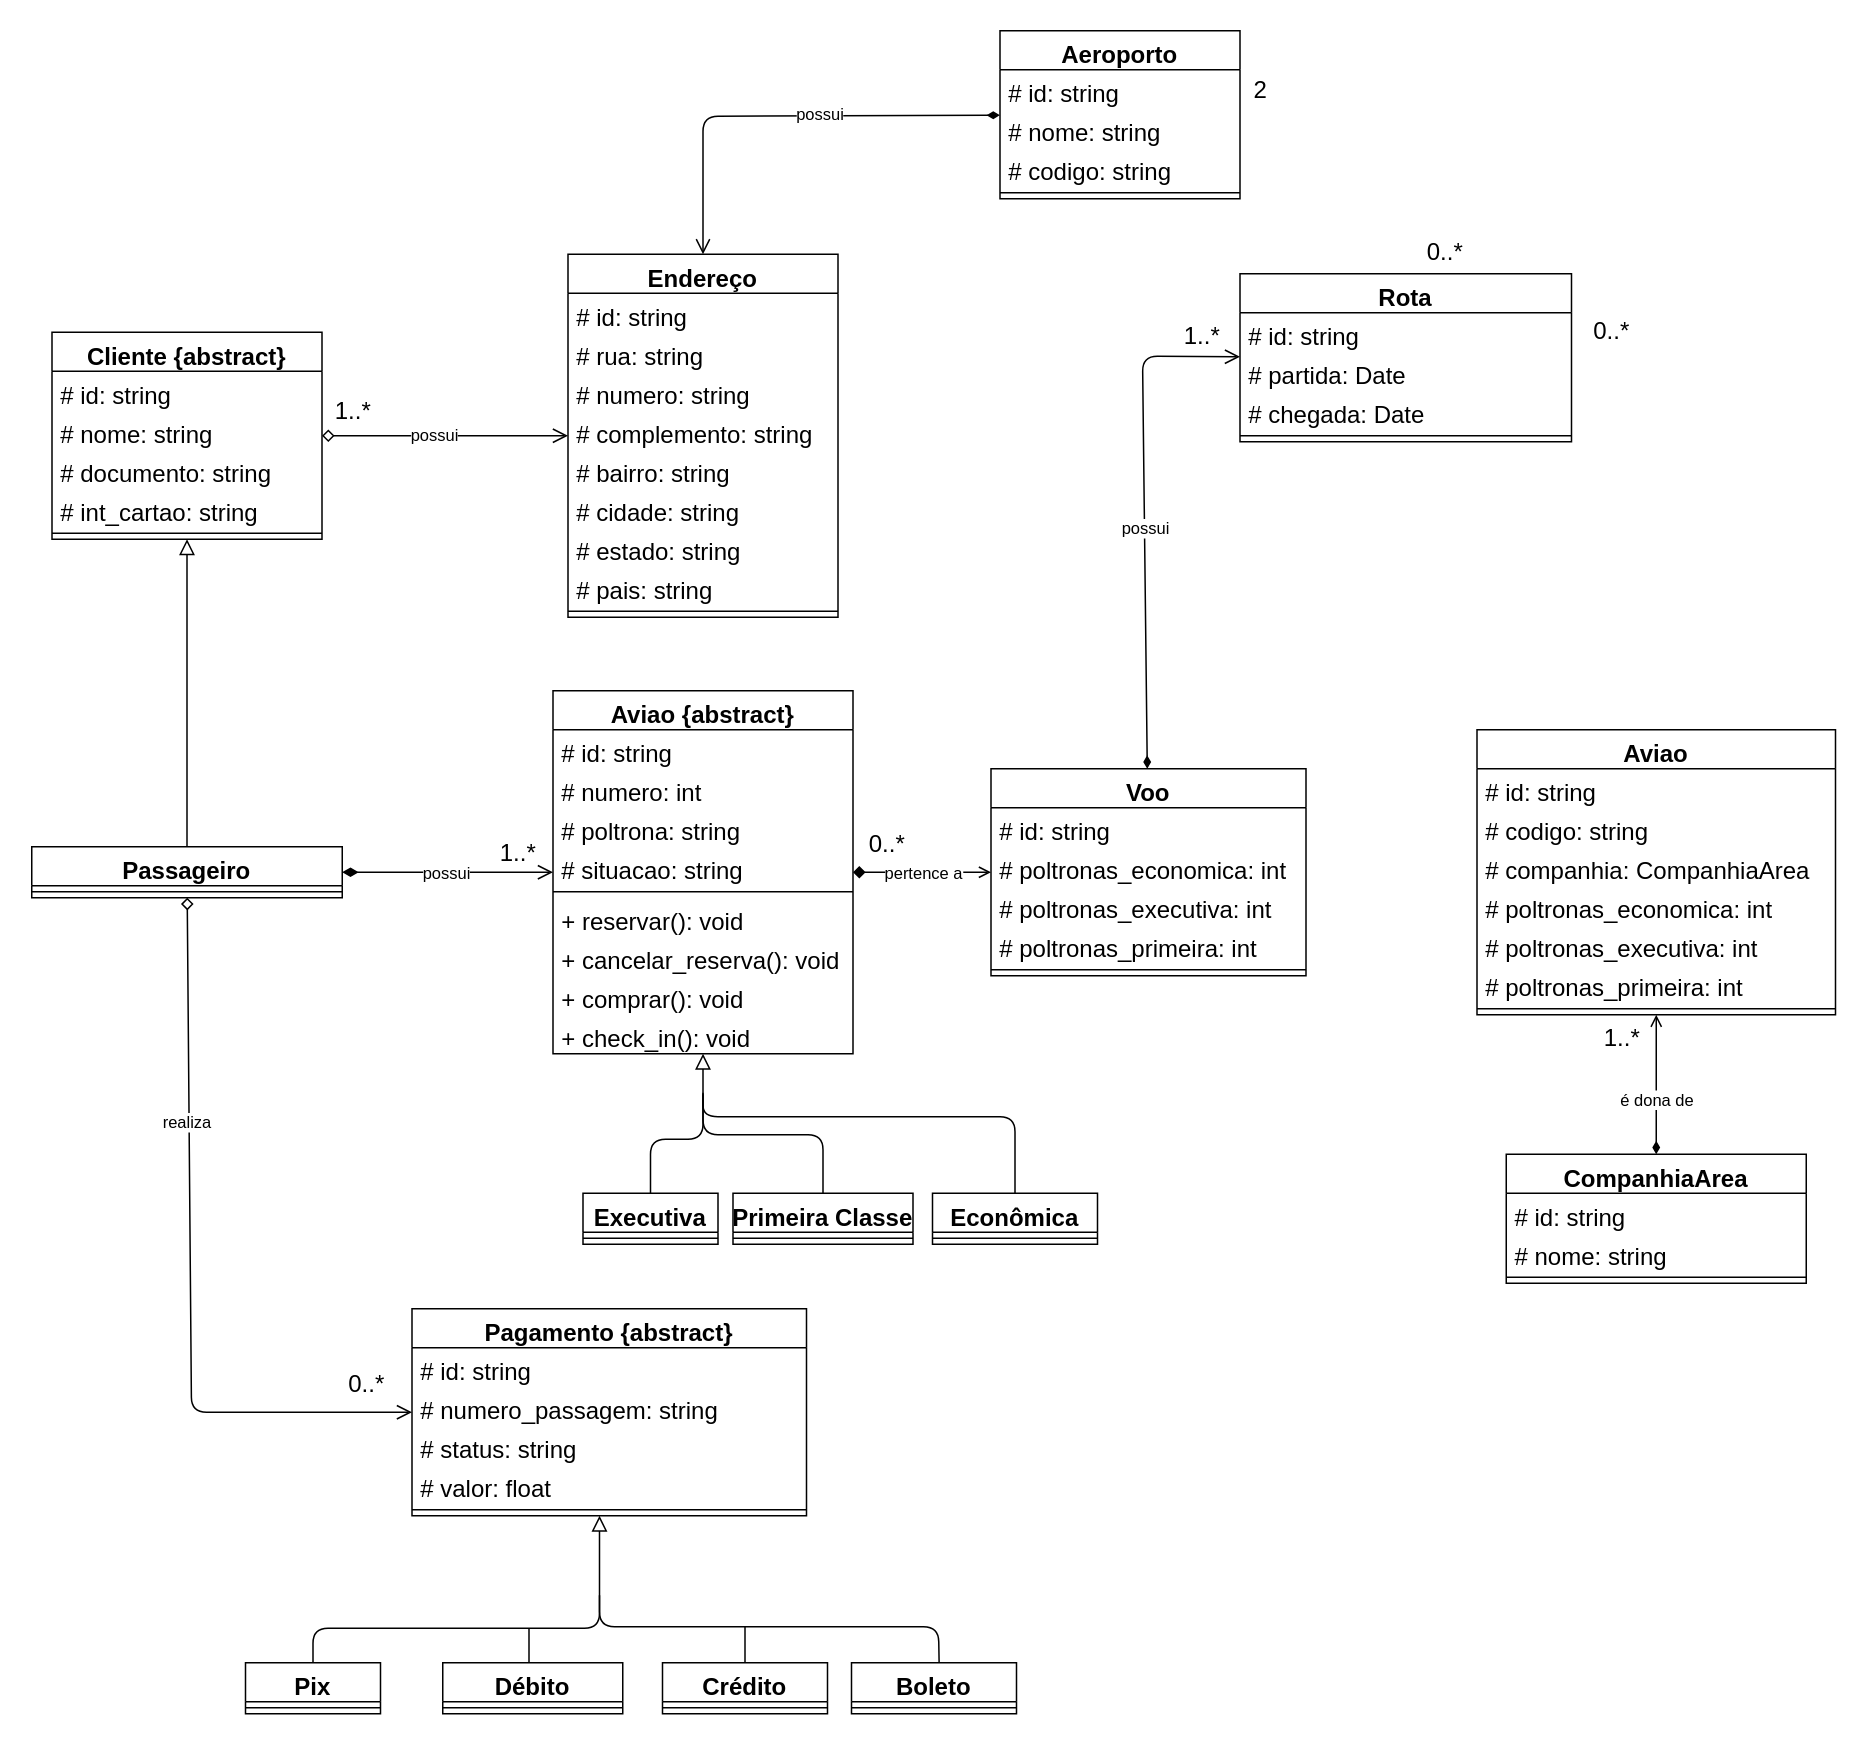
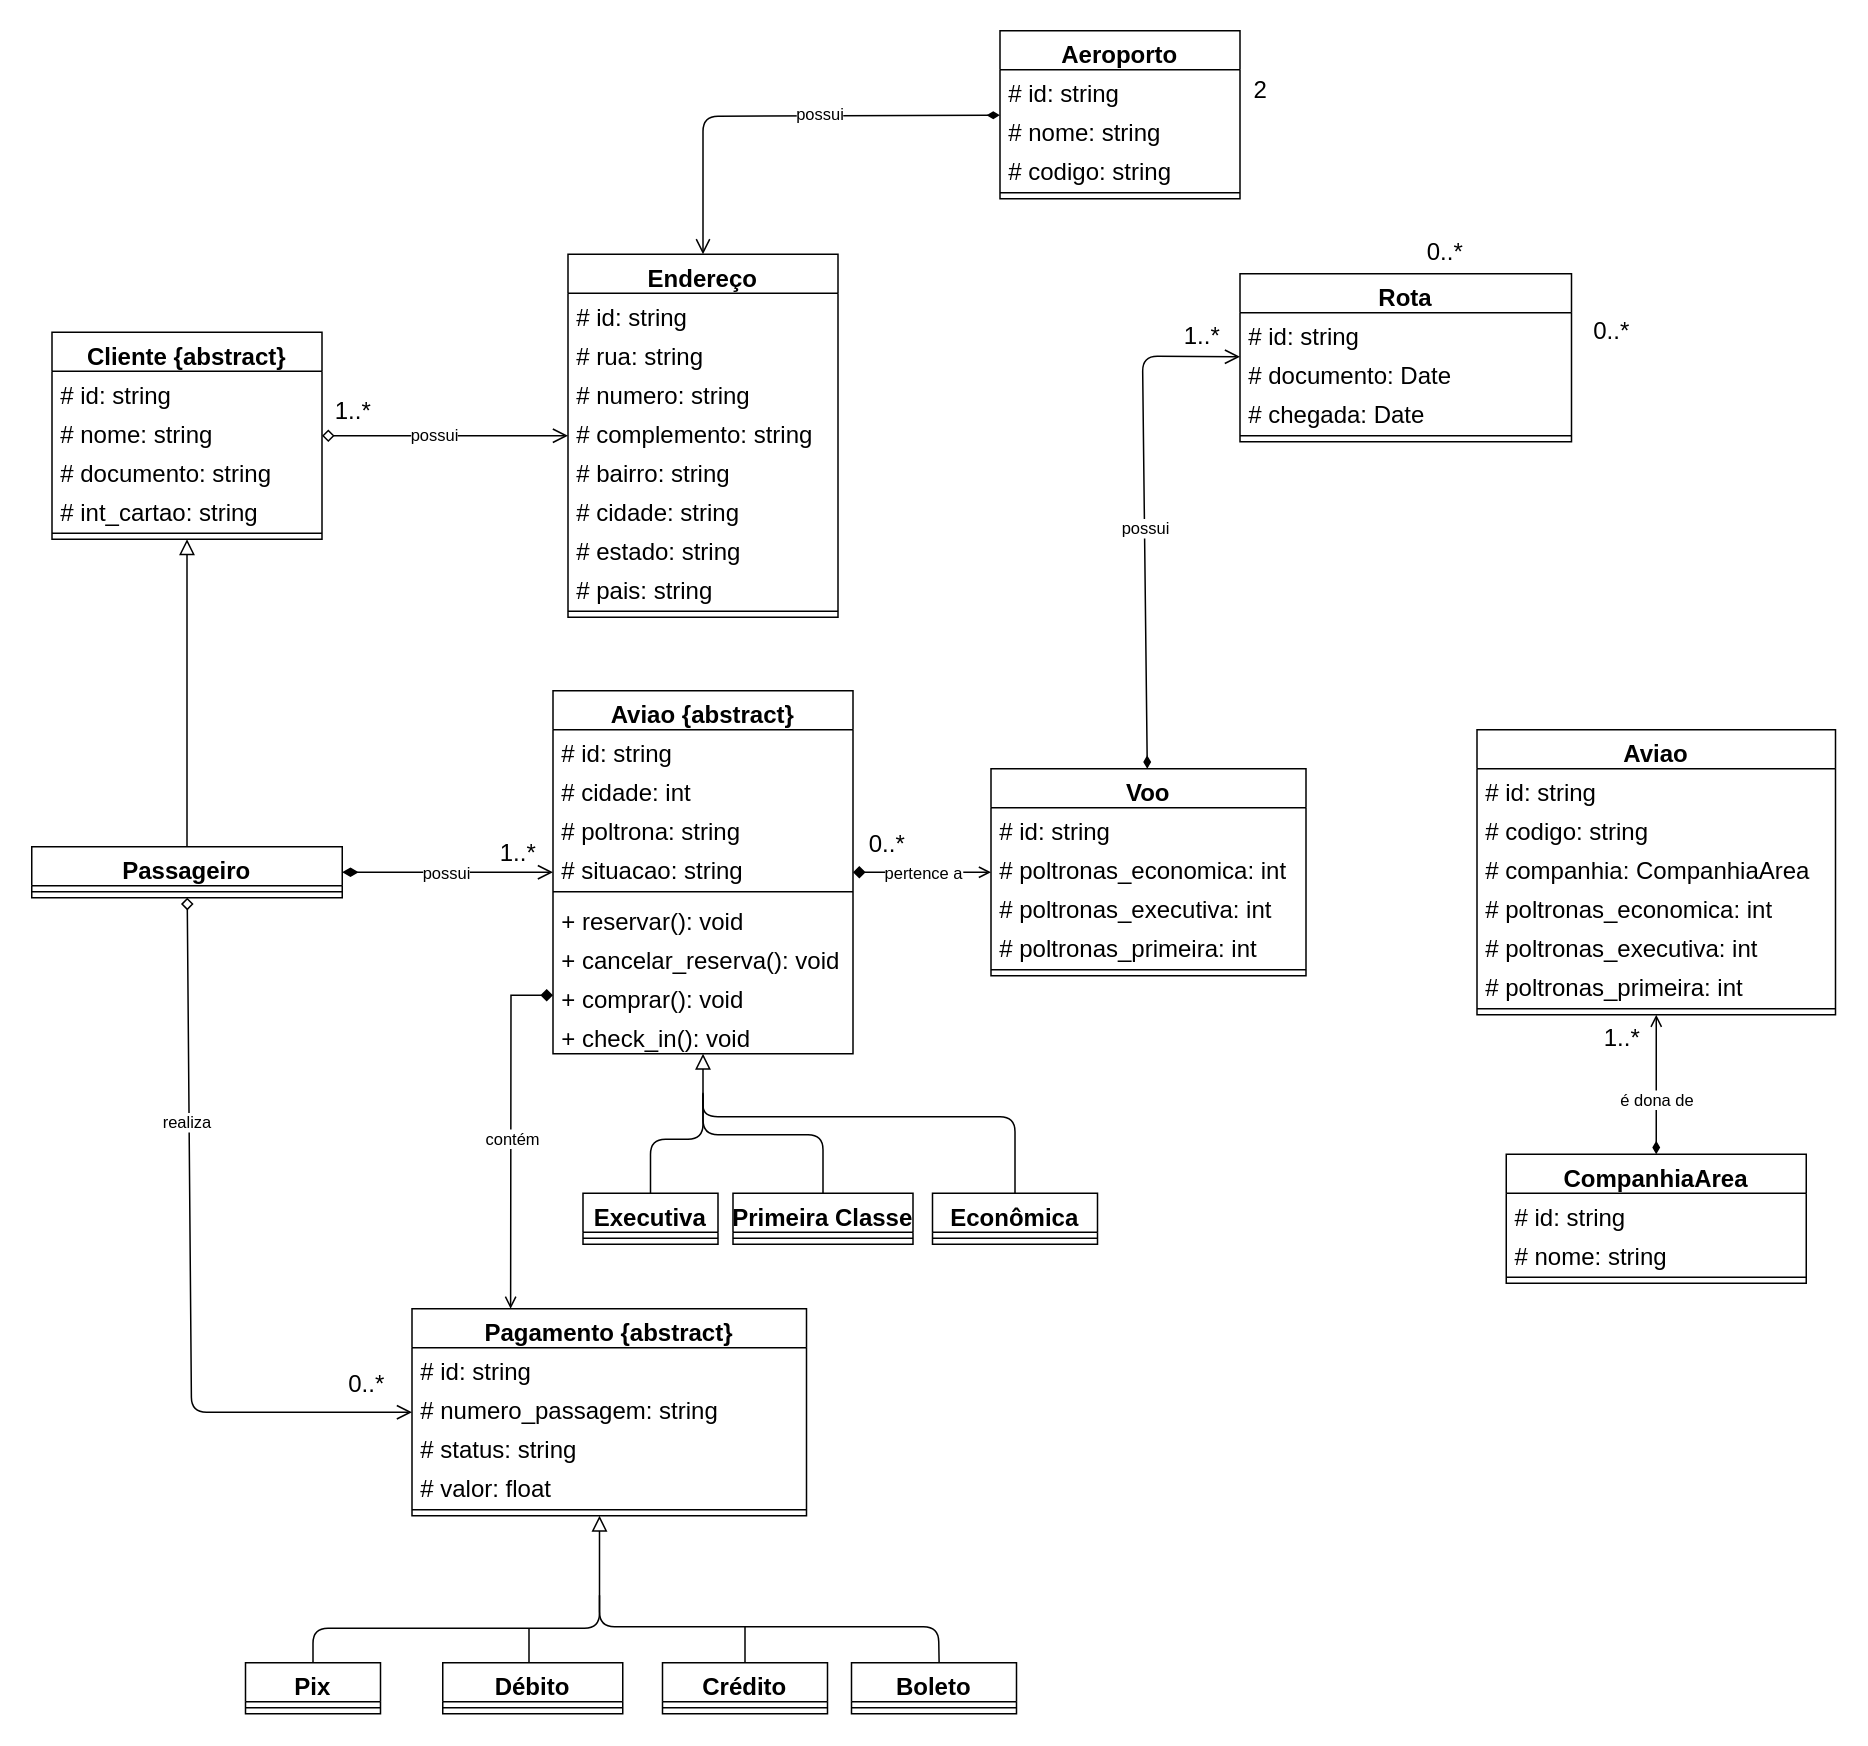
(1336, 376) -> (1353, 376)
(636, 793) -> (633, 793)
none -> (511, 1135)
